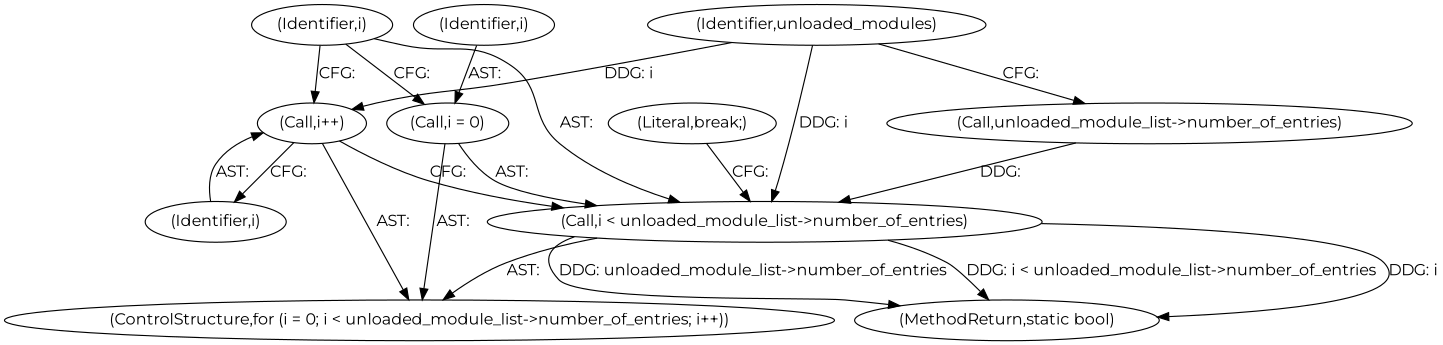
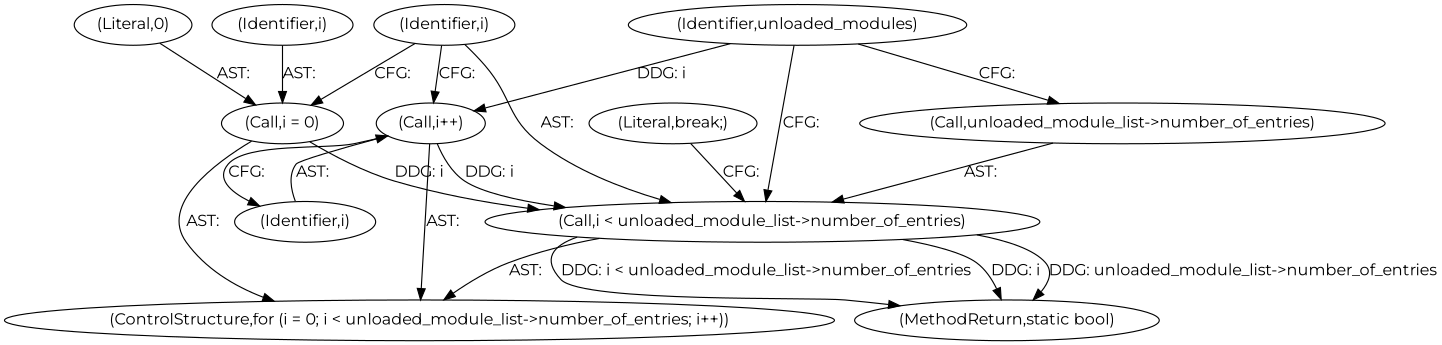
none -> (133, 25)
(824, 123) -> (804, 123)
(451, 173) -> (490, 173)
(515, 173) -> (419, 173)
(1002, 173) -> (983, 173)
